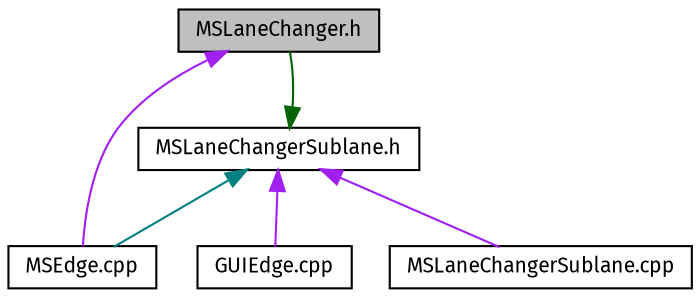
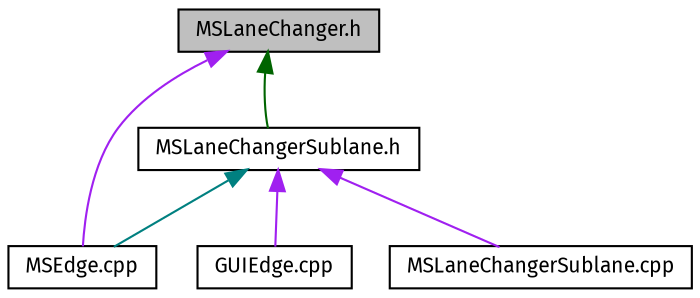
(293, 79) -> (265, 101)
